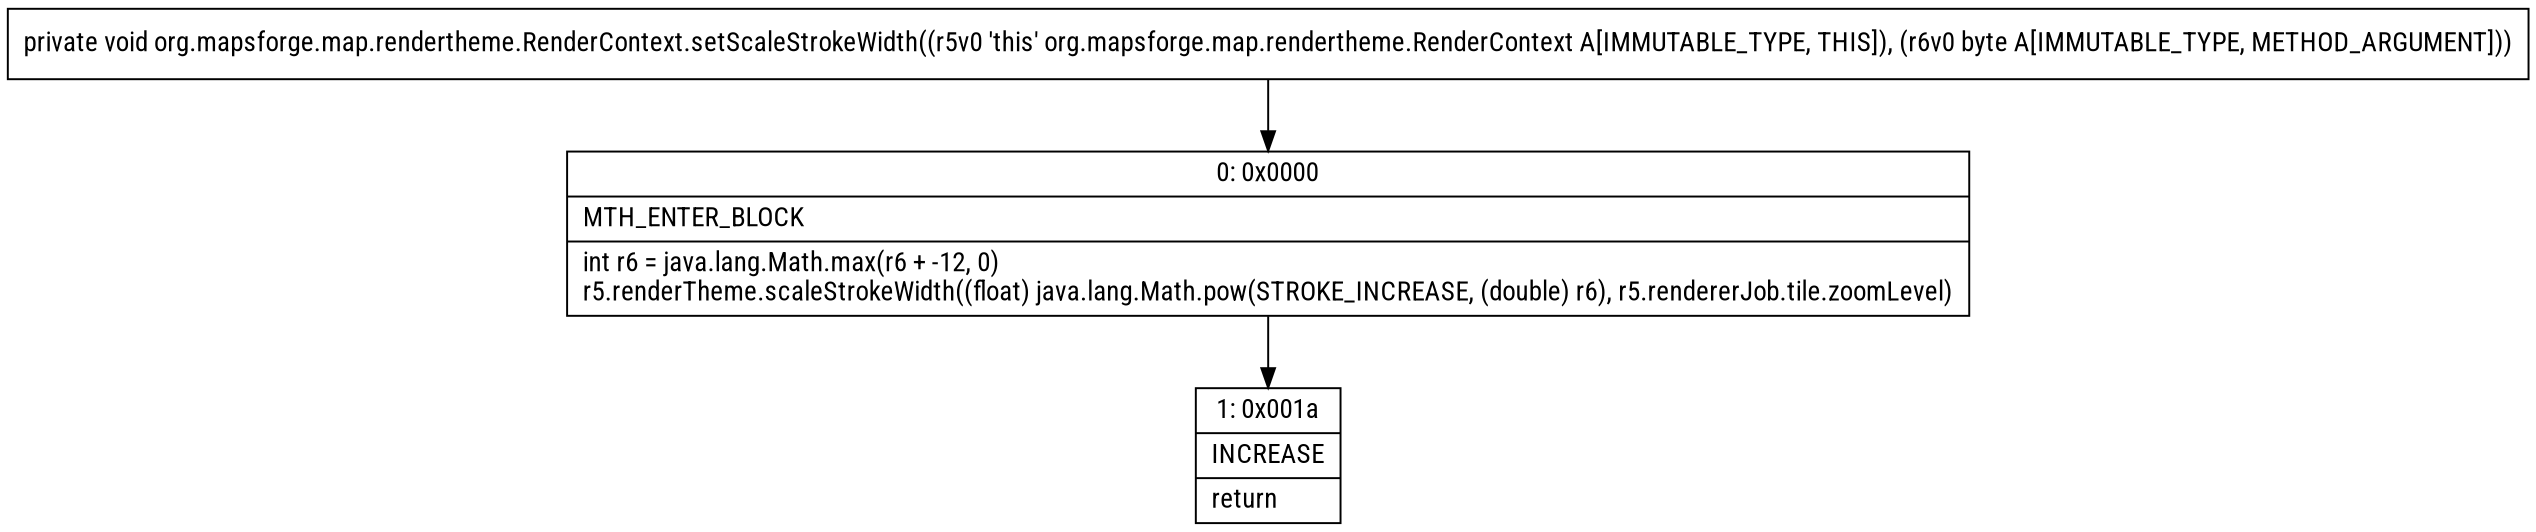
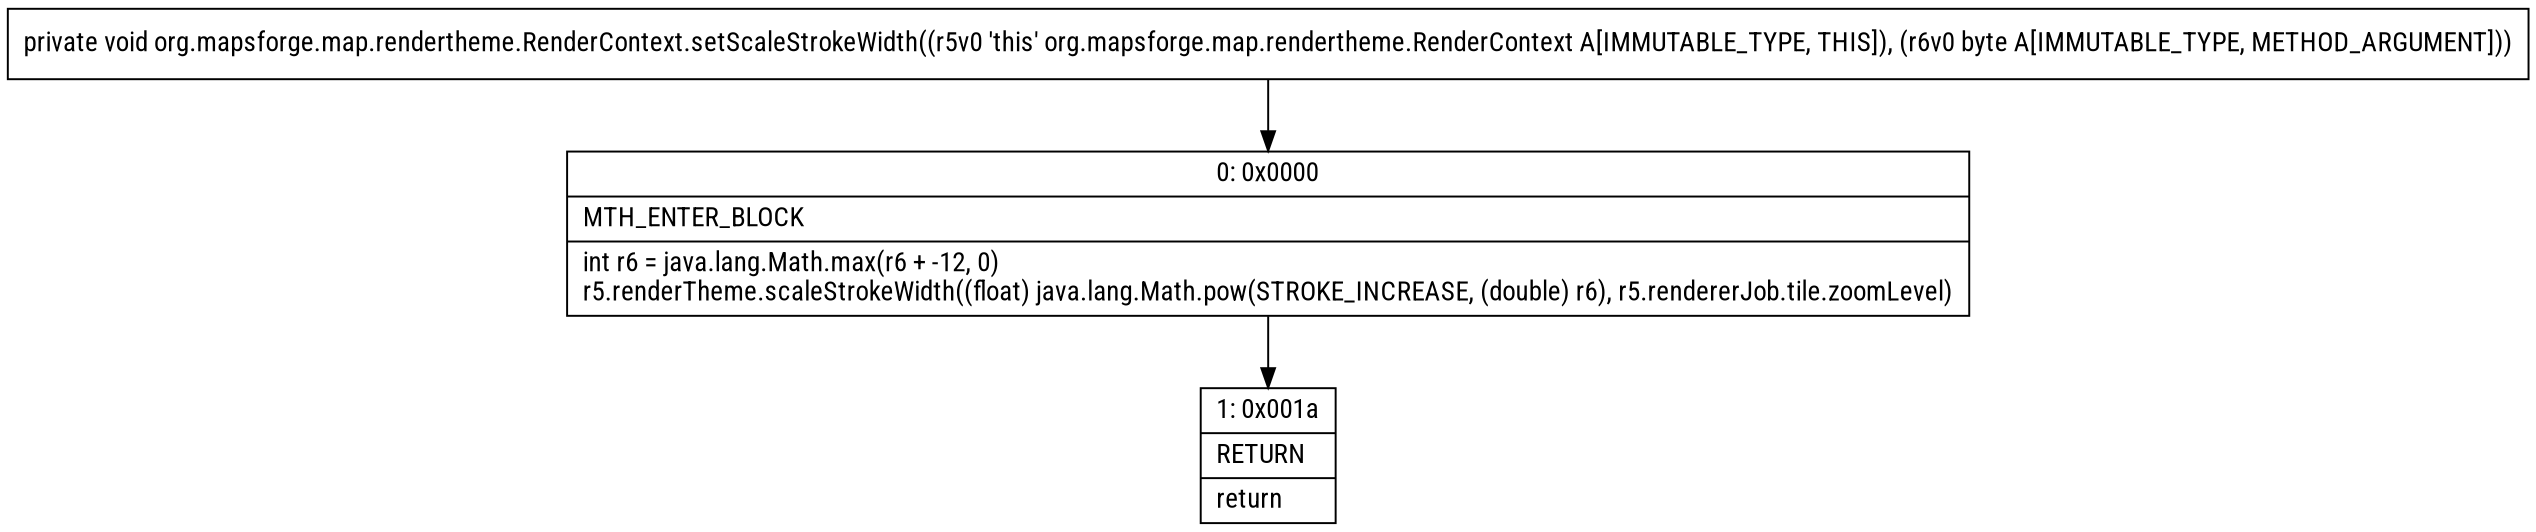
(1268, 455) -> (1261, 455)
